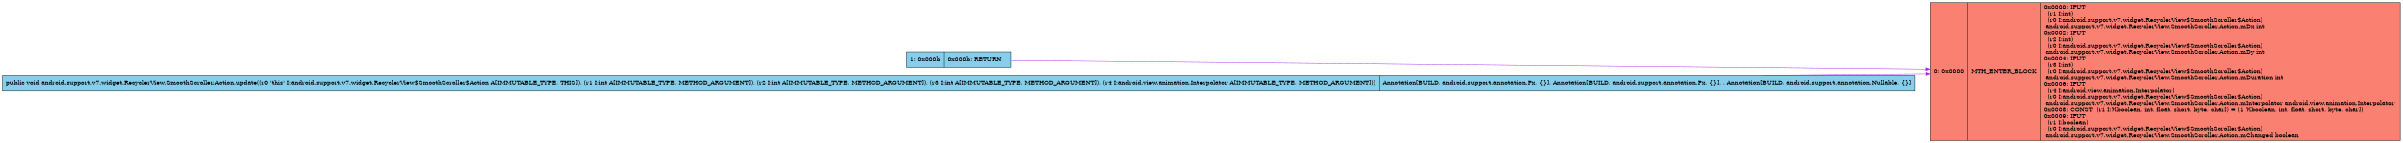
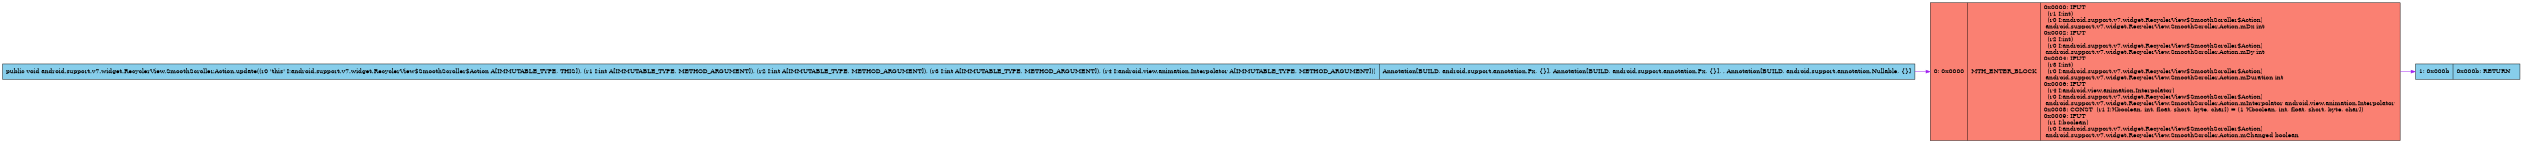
(1468, 65) -> (2406, 72)
